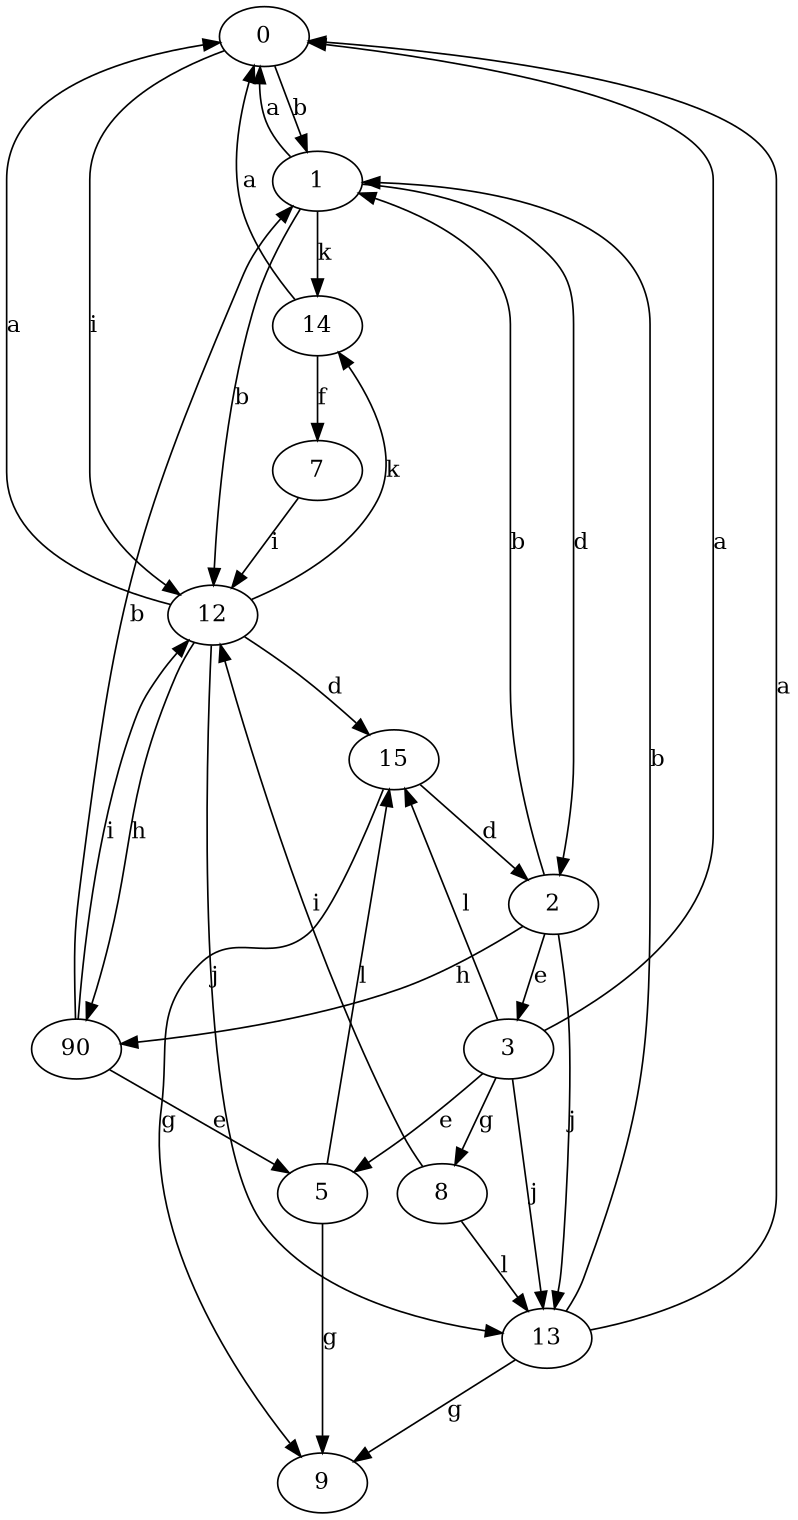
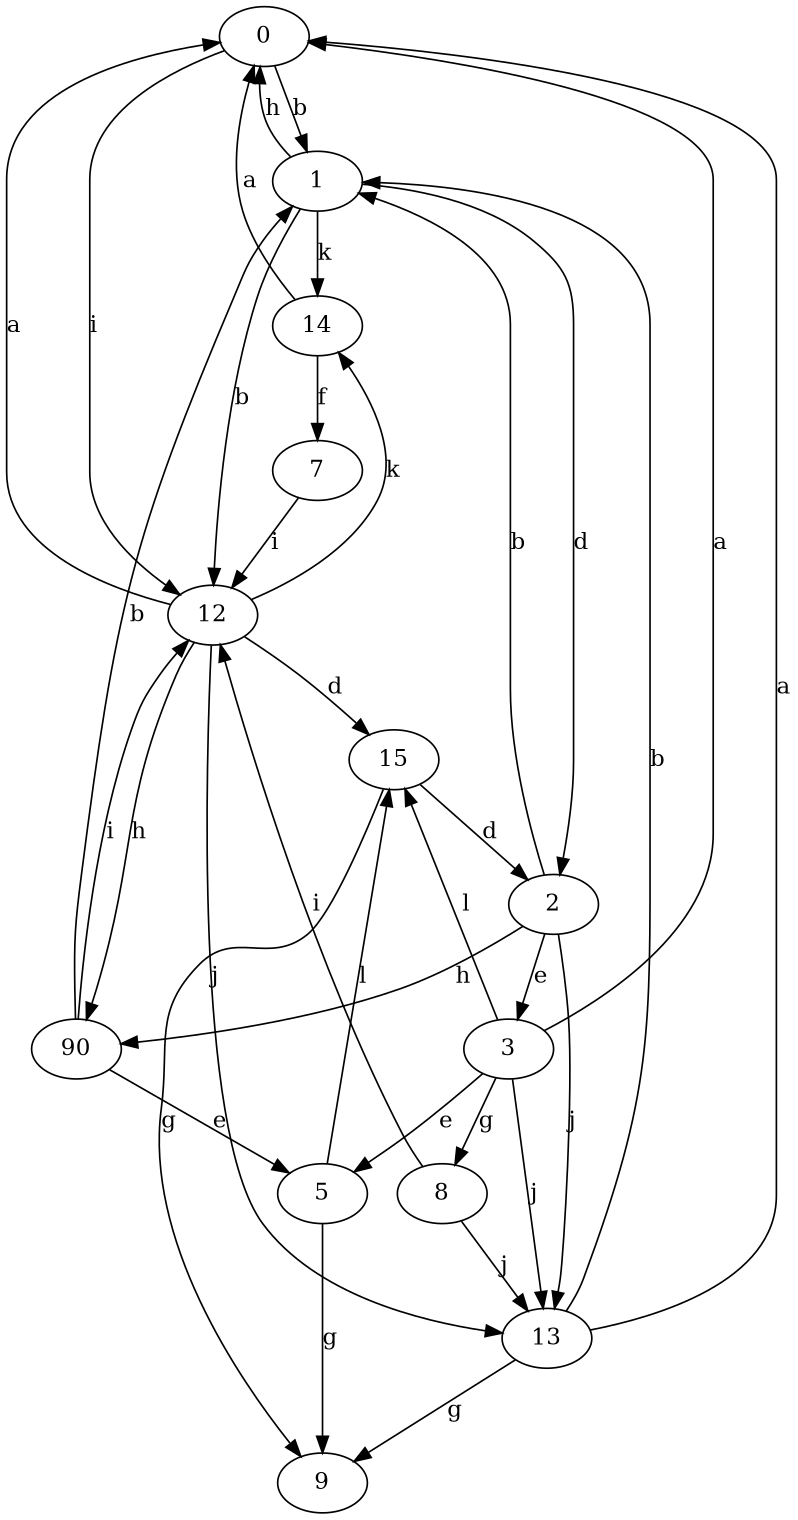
(273, 109) -> (273, 109)
(505, 1266) -> (505, 1266)
